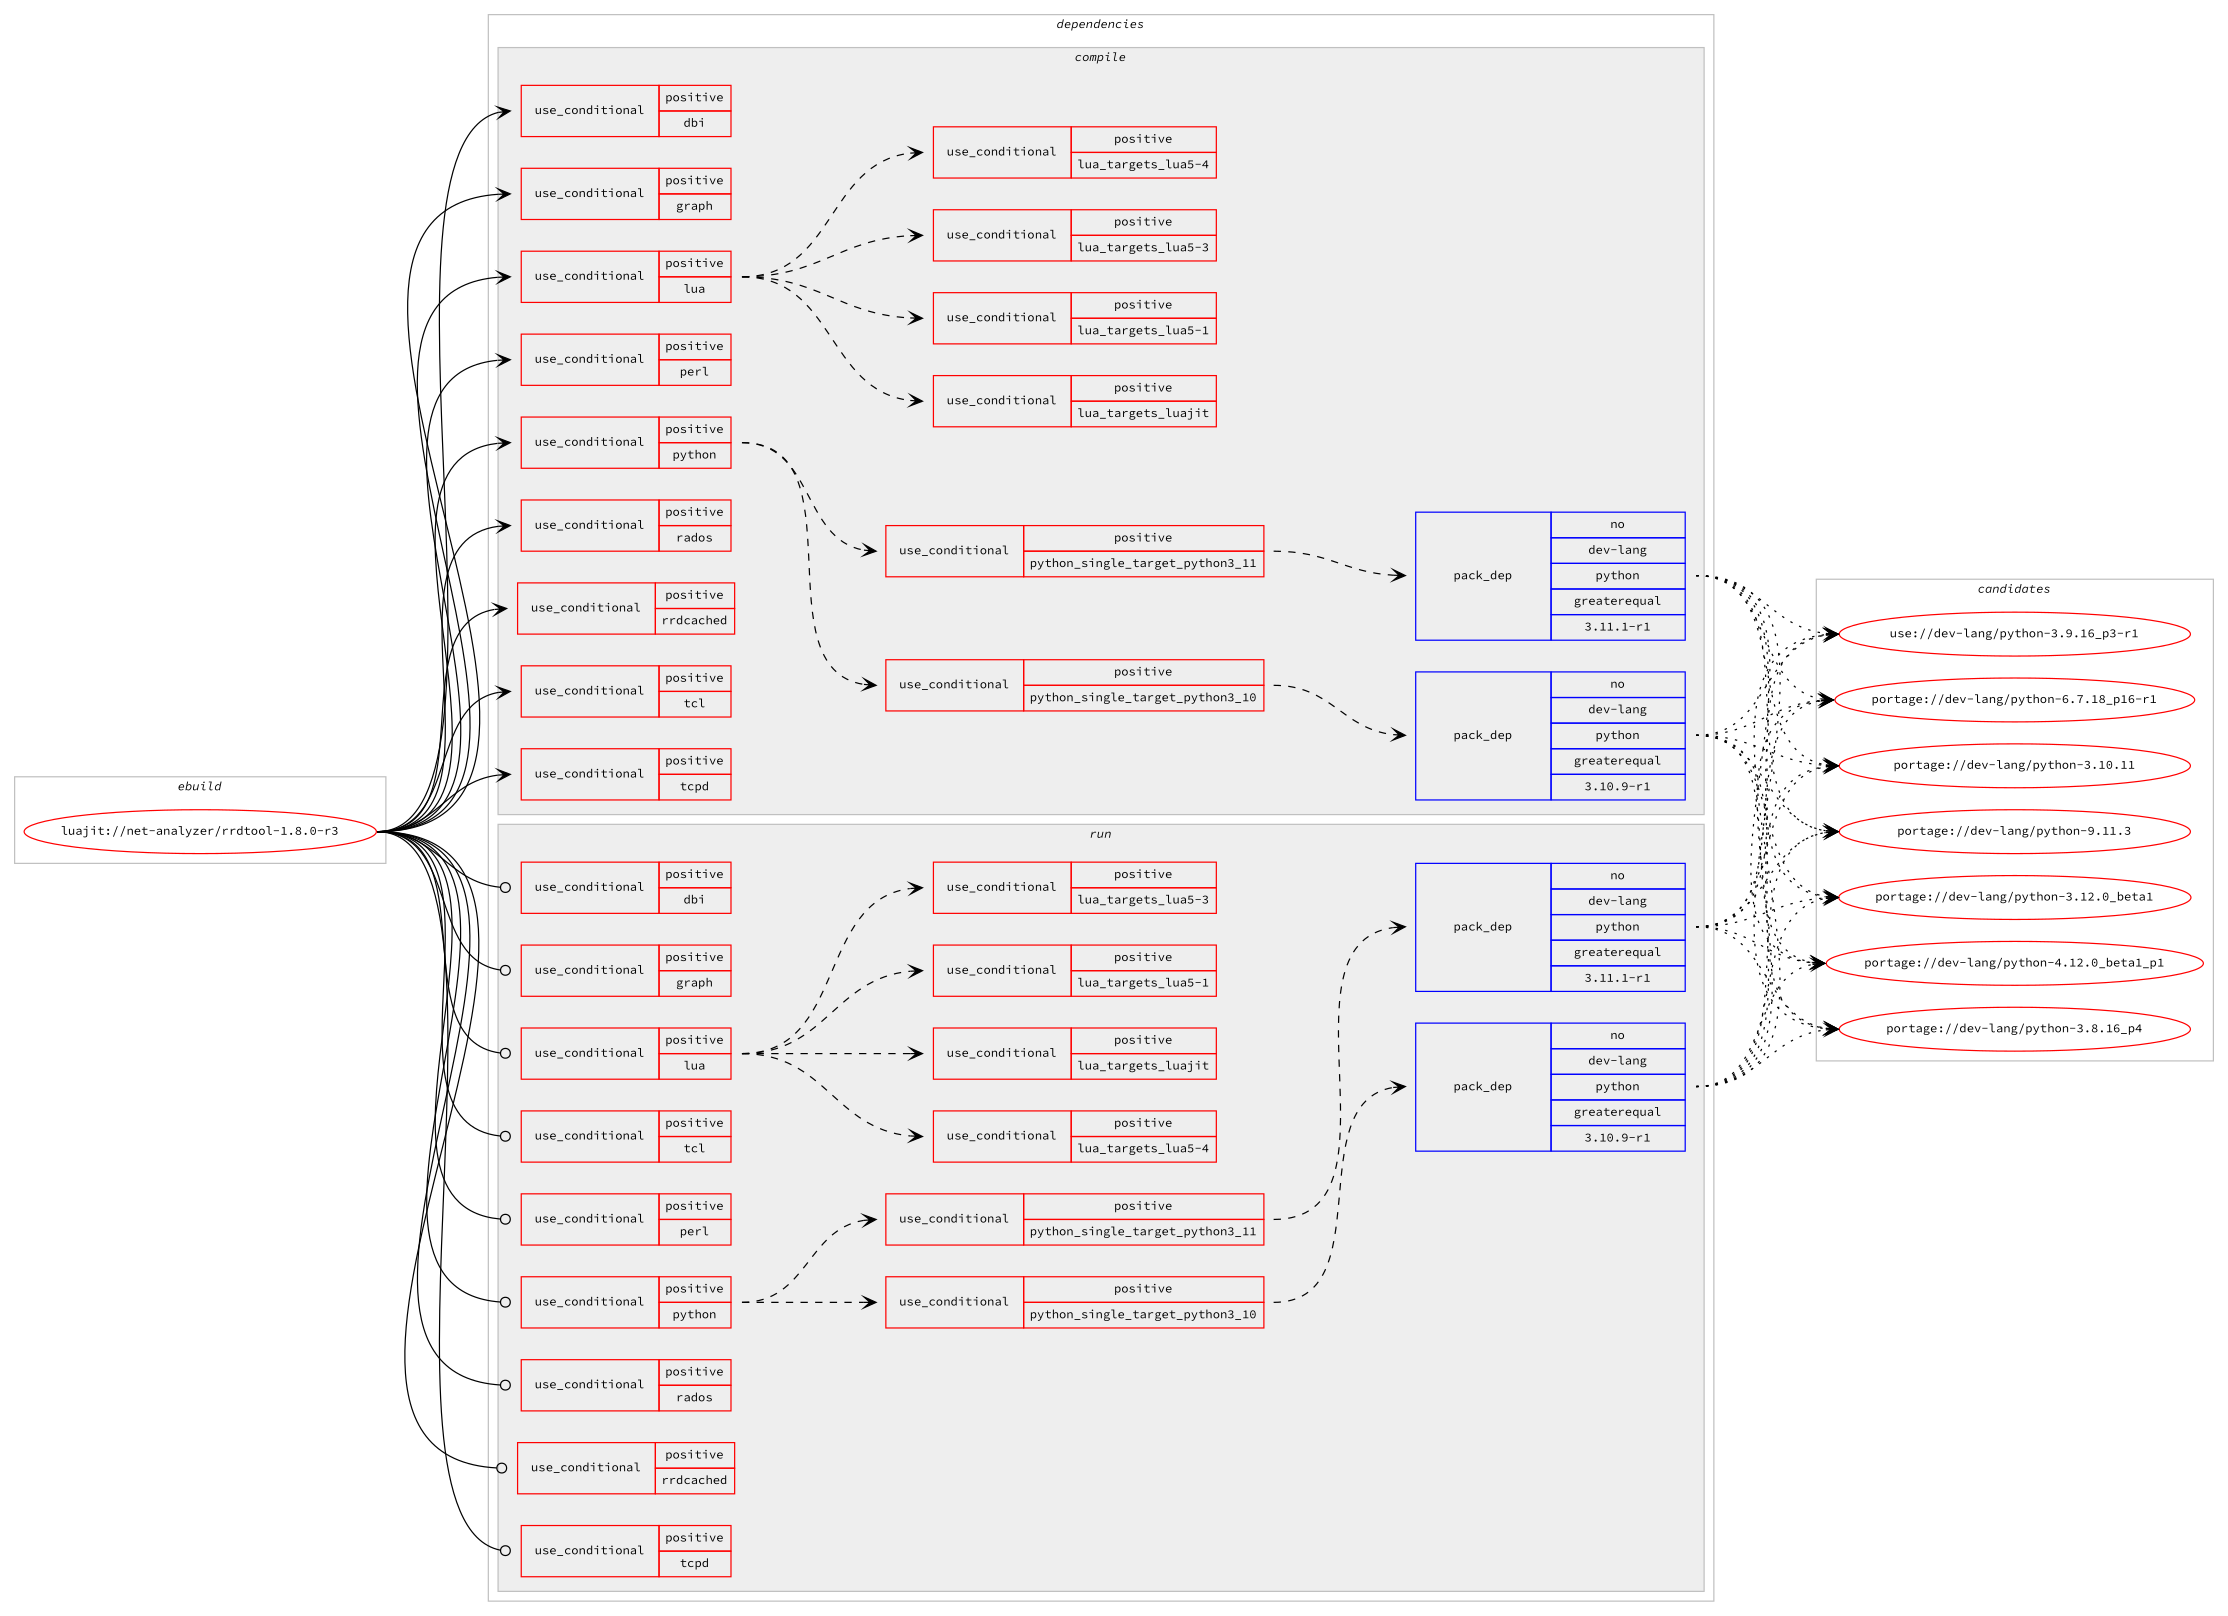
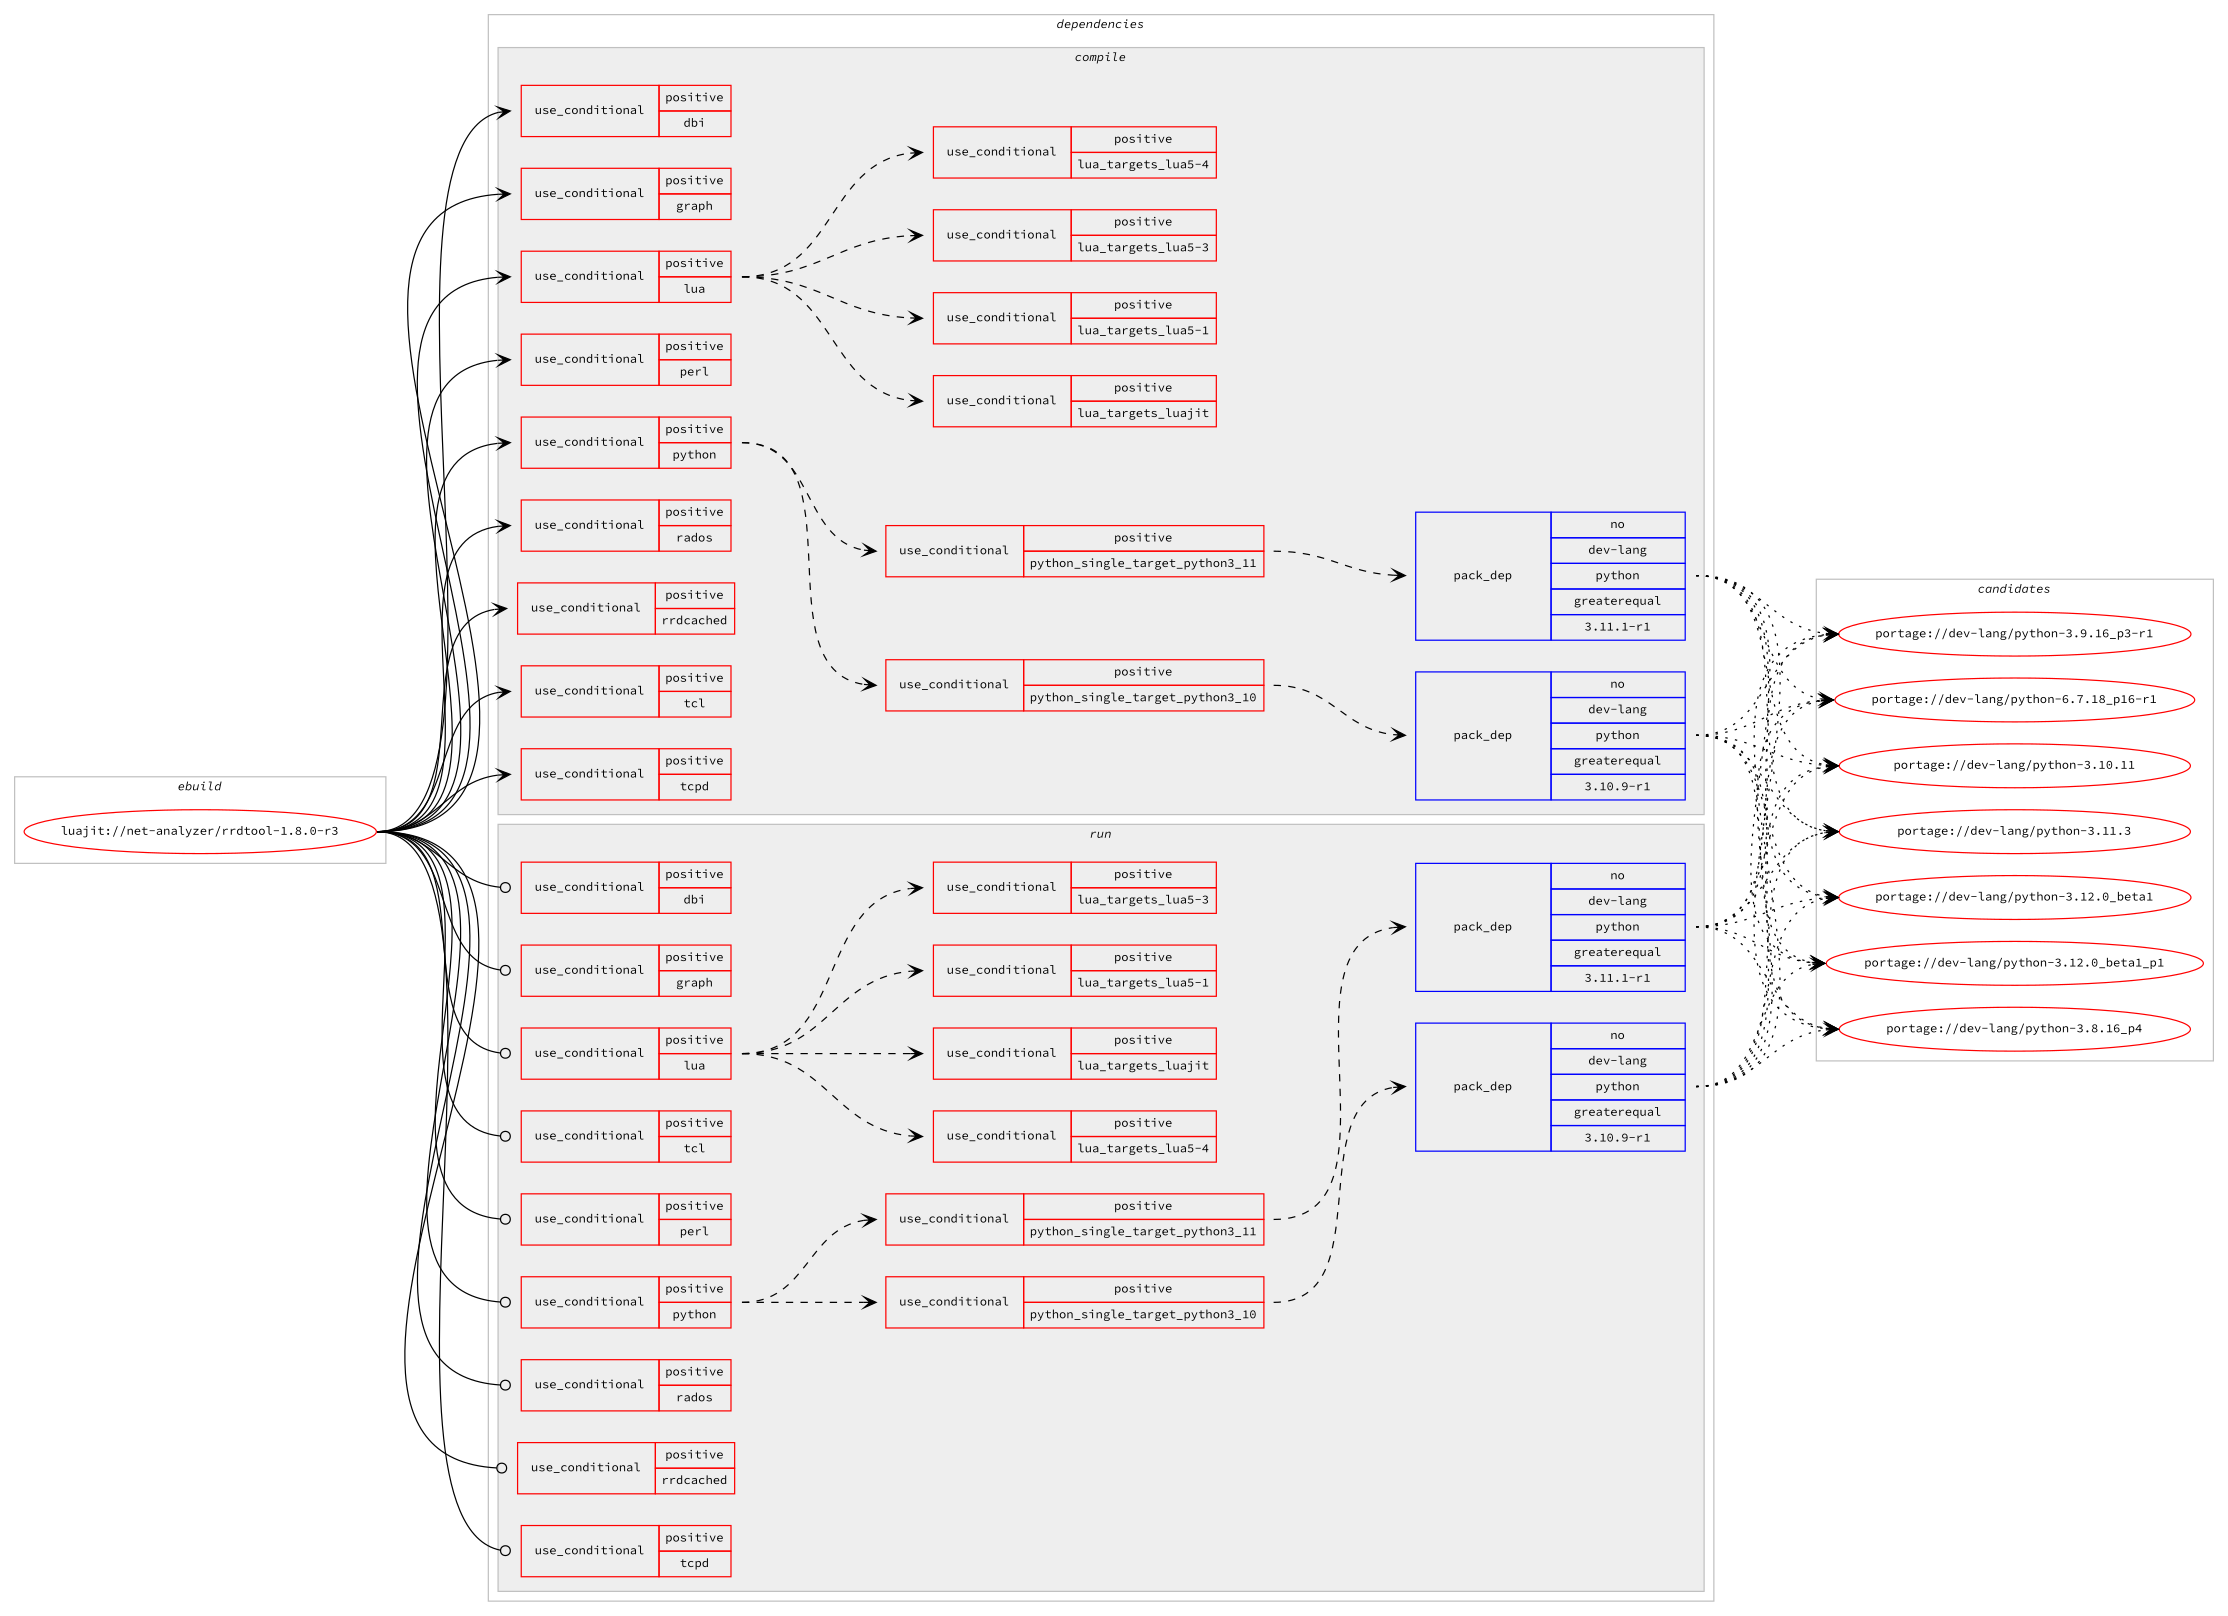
(2015, 634) -> (2015, 634)
(2015, 832) -> (2015, 832)
(2015, 963) -> (2015, 963)
